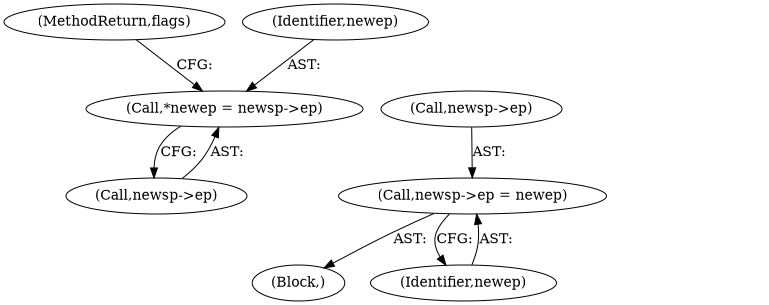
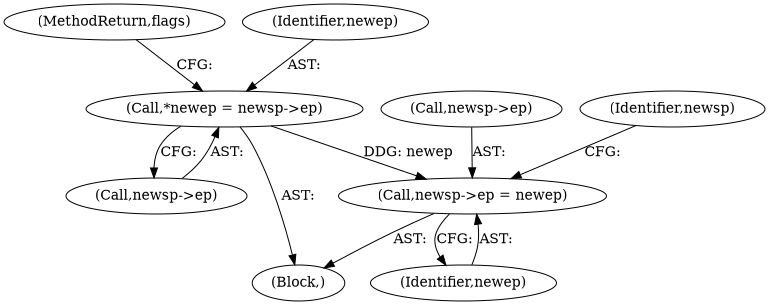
none -> (672, 109)
none -> (344, 151)
none -> (272, 188)
